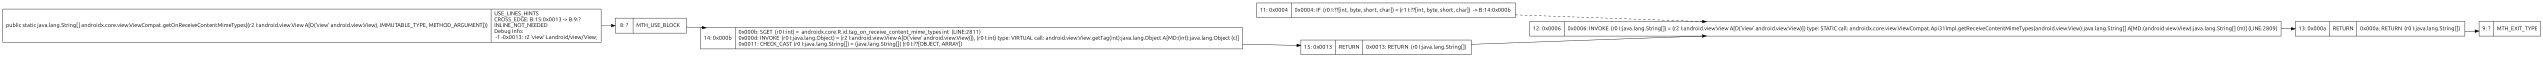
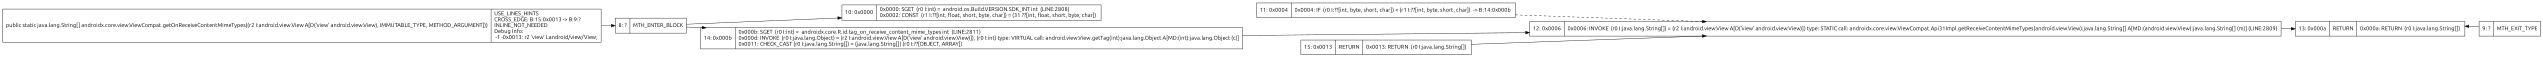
none -> (972, 13)
(658, 25) -> (658, 25)
(2470, 31) -> (2474, 26)
(1270, 45) -> (1384, 34)
